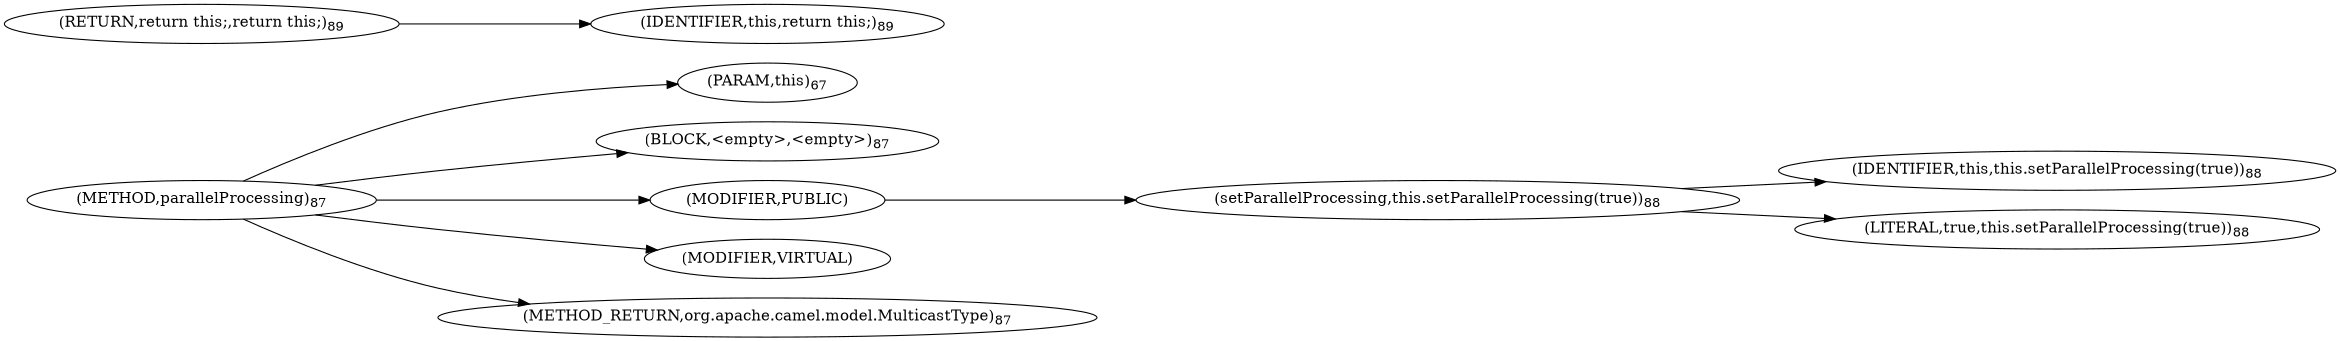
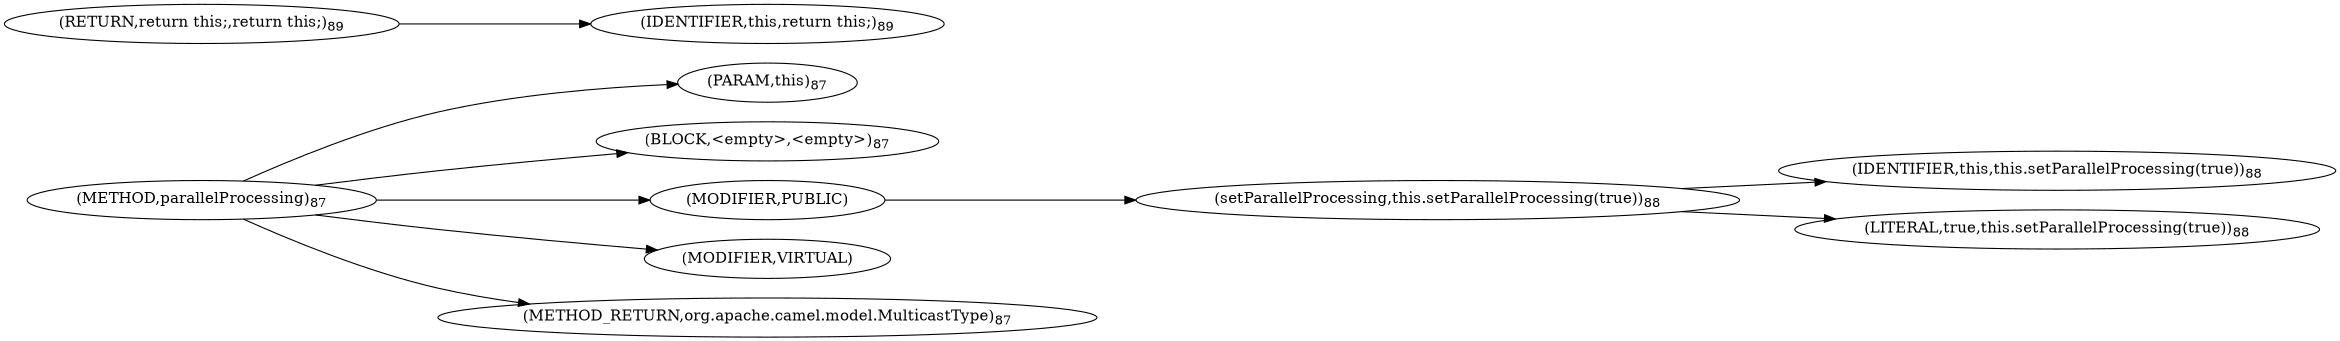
(819, 81) -> (819, 81)
